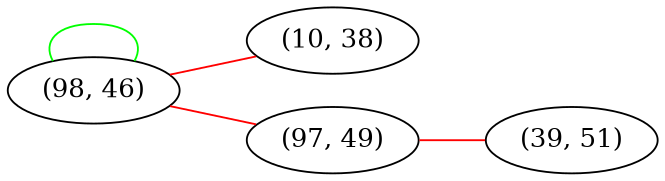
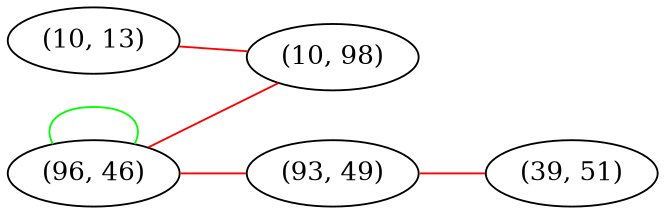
none -> (94, 41)
(333, 41) -> (333, 57)
(94, 90) -> (94, 173)
(333, 140) -> (333, 173)
